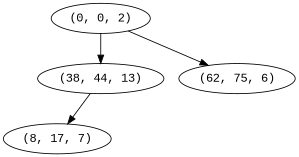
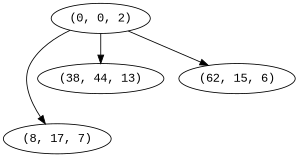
(237, 79) -> (237, 79)
(82, 105) -> (30, 66)
